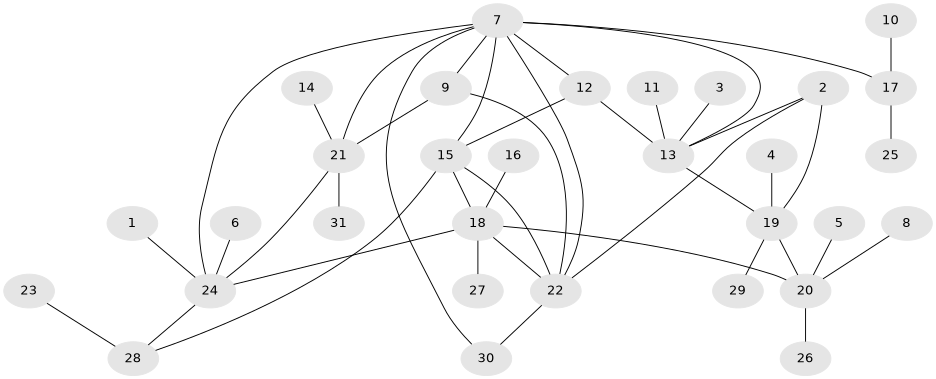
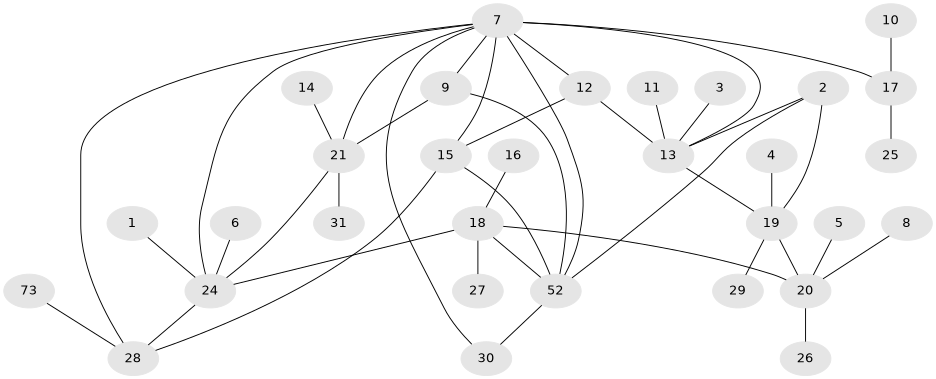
none -> (167, 86)
(462, 189) -> none
(29, 291) -> (29, 291)
(556, 291) -> (556, 291)
